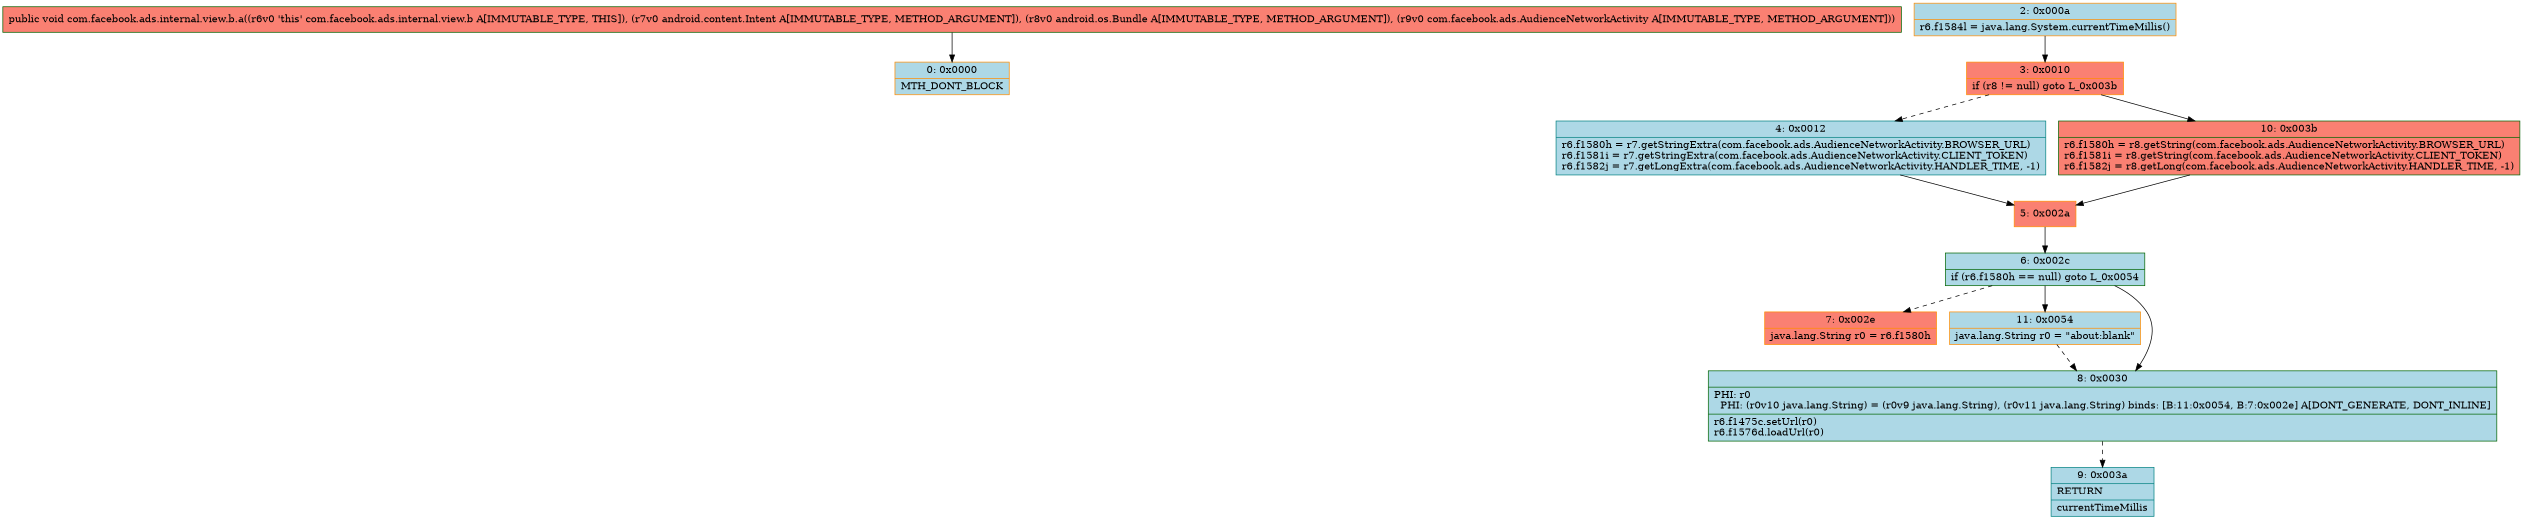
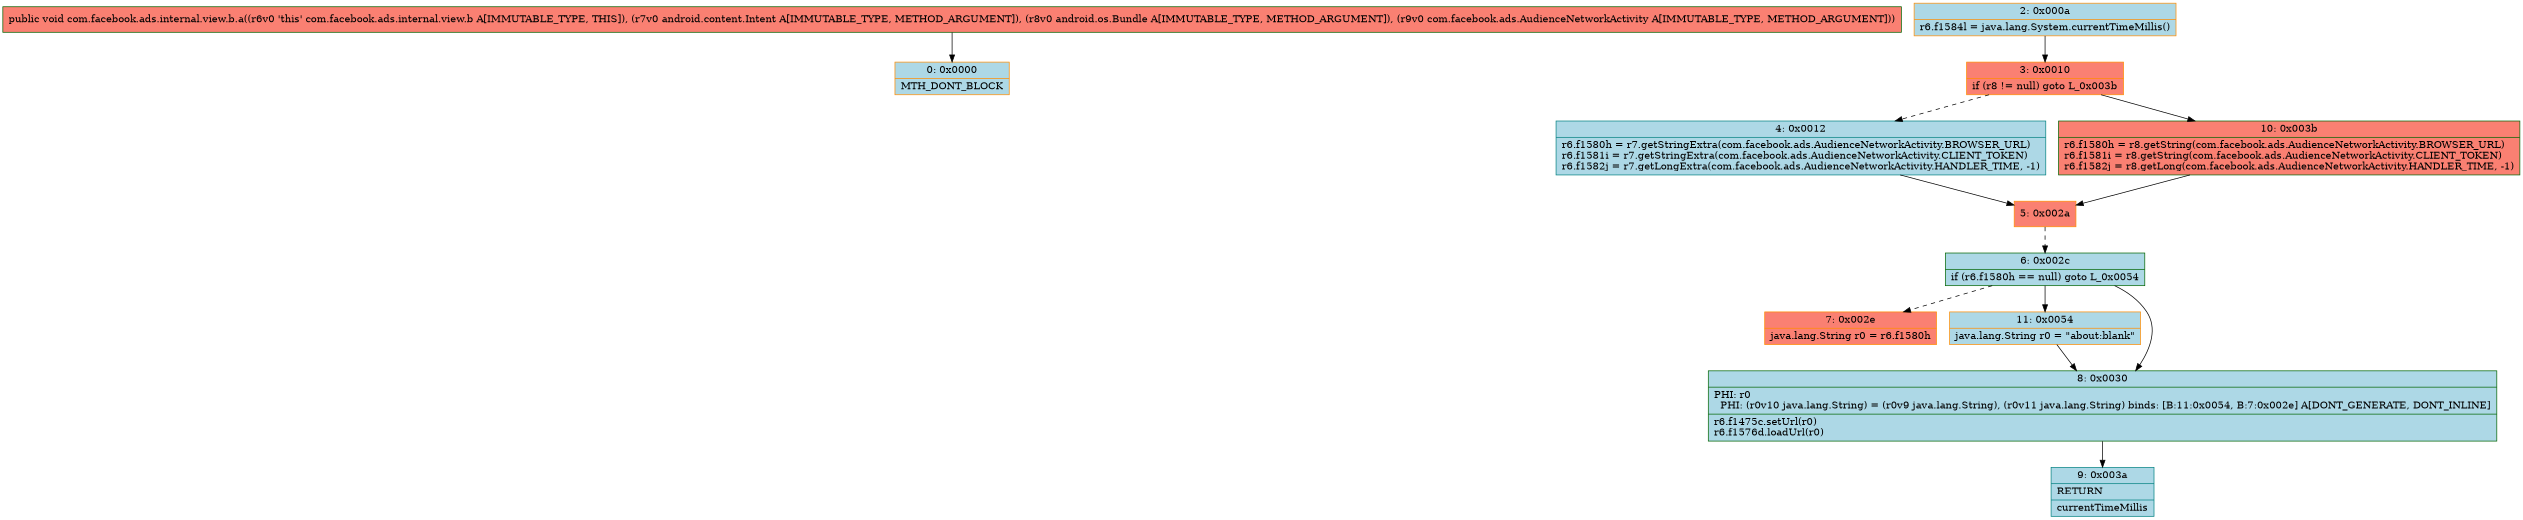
(2045, 236) -> (2045, 236)
(2064, 355) -> (2064, 355)
(2103, 451) -> (2103, 451)
